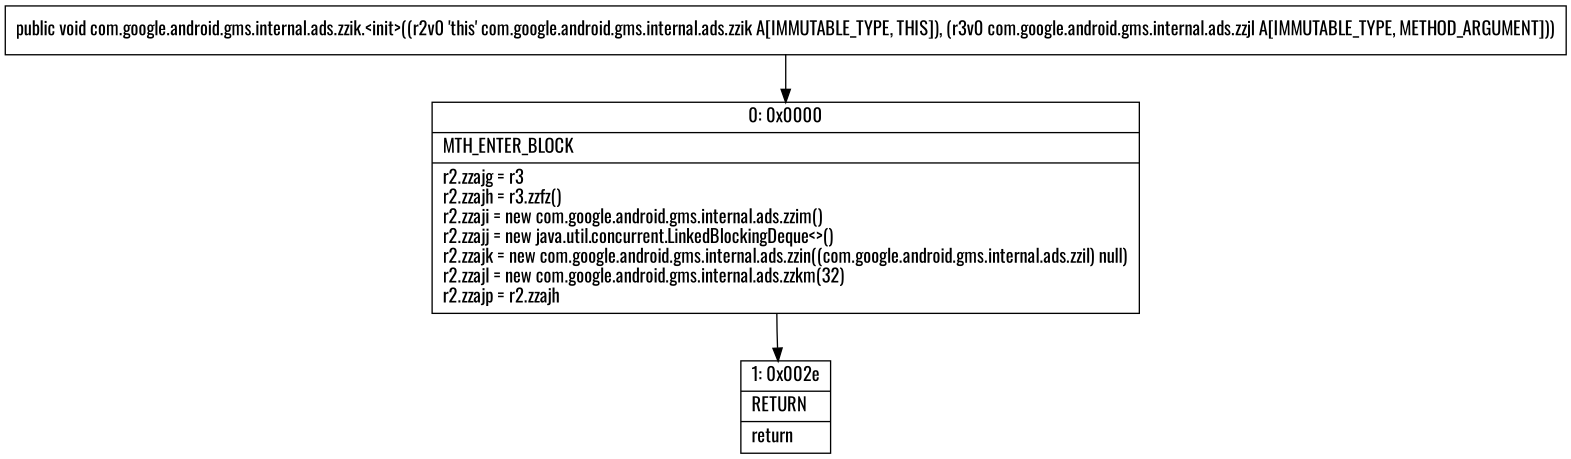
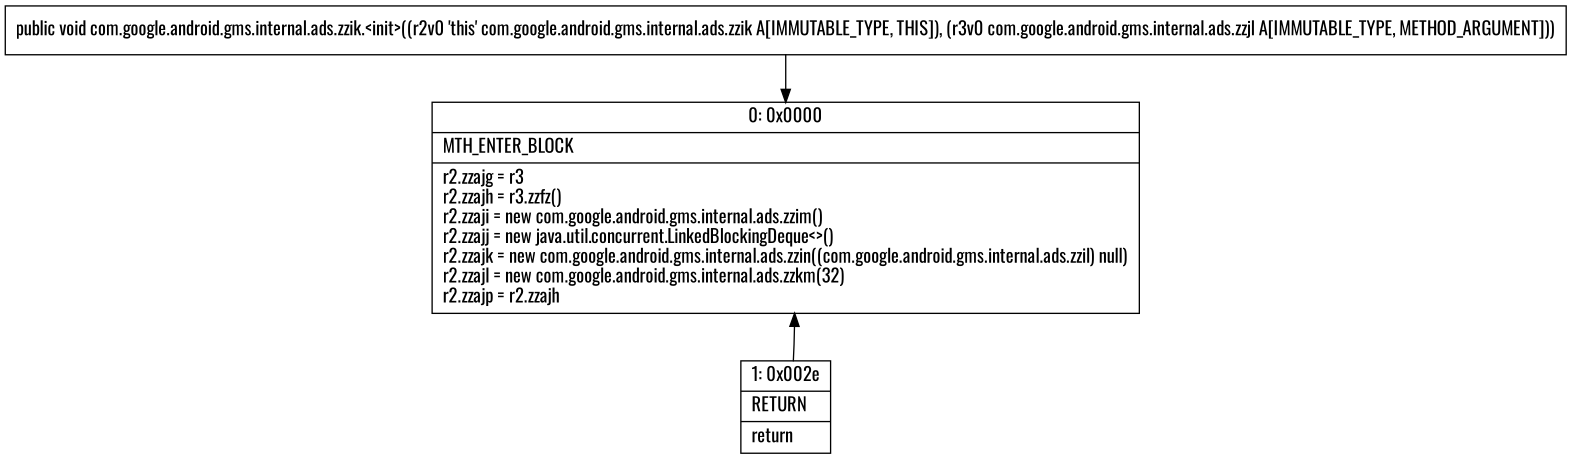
(777, 331) -> (794, 344)
